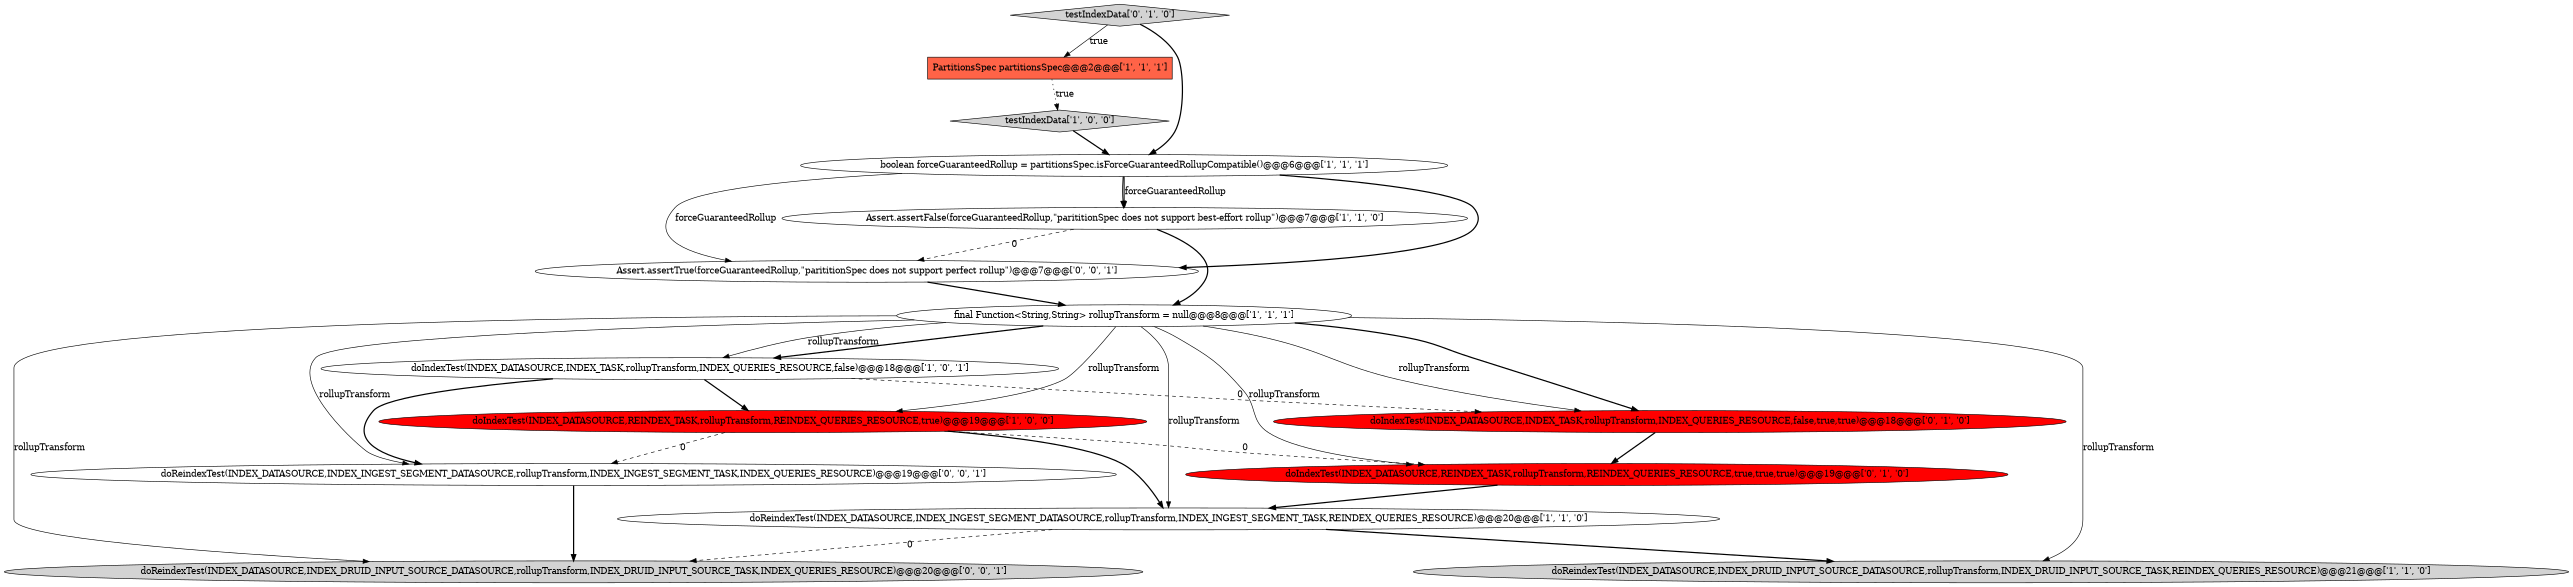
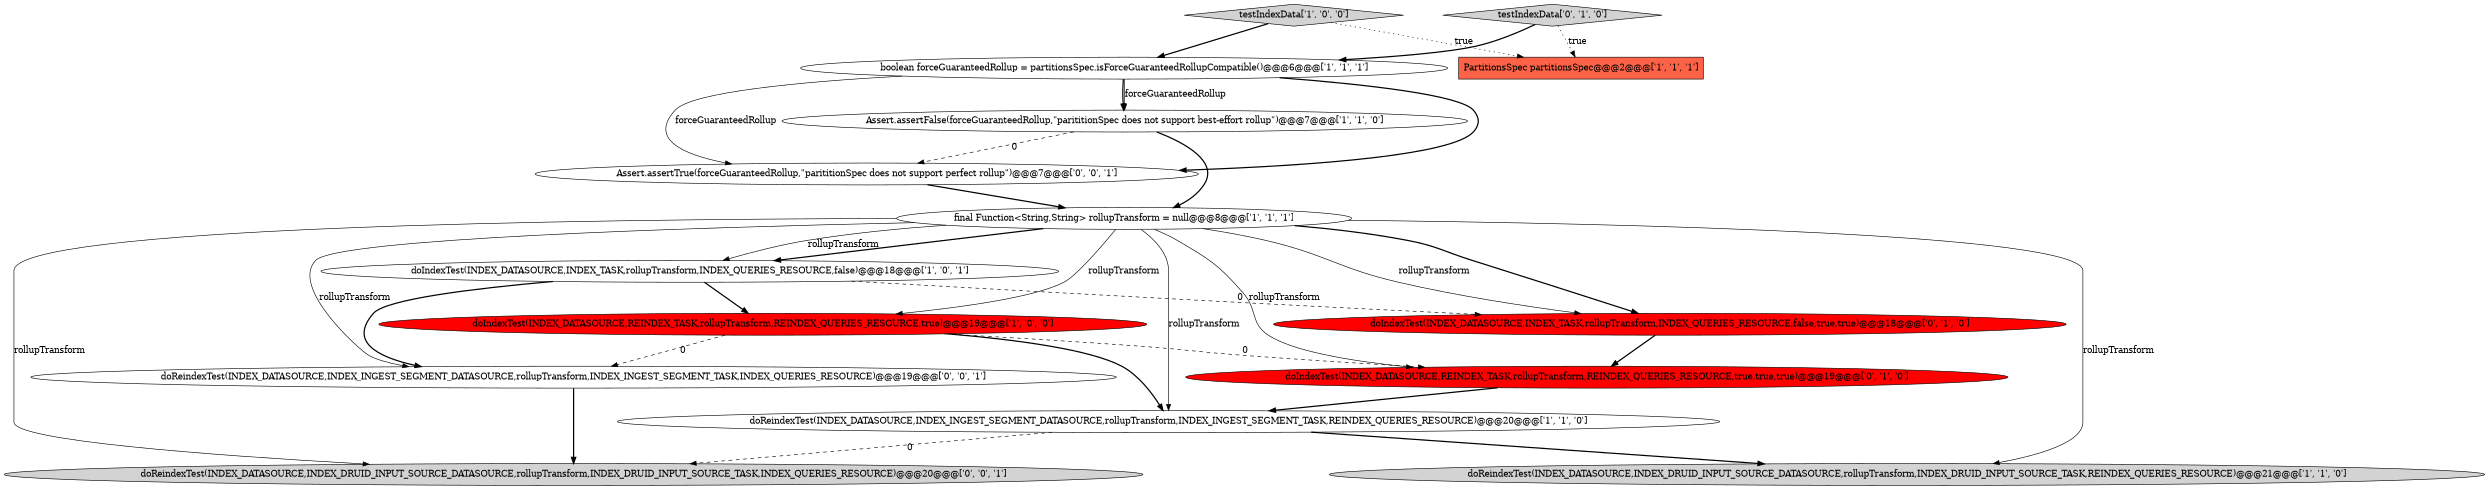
(1088, 39) -> (1565, 39)
(1054, 92) -> (1424, 39)
